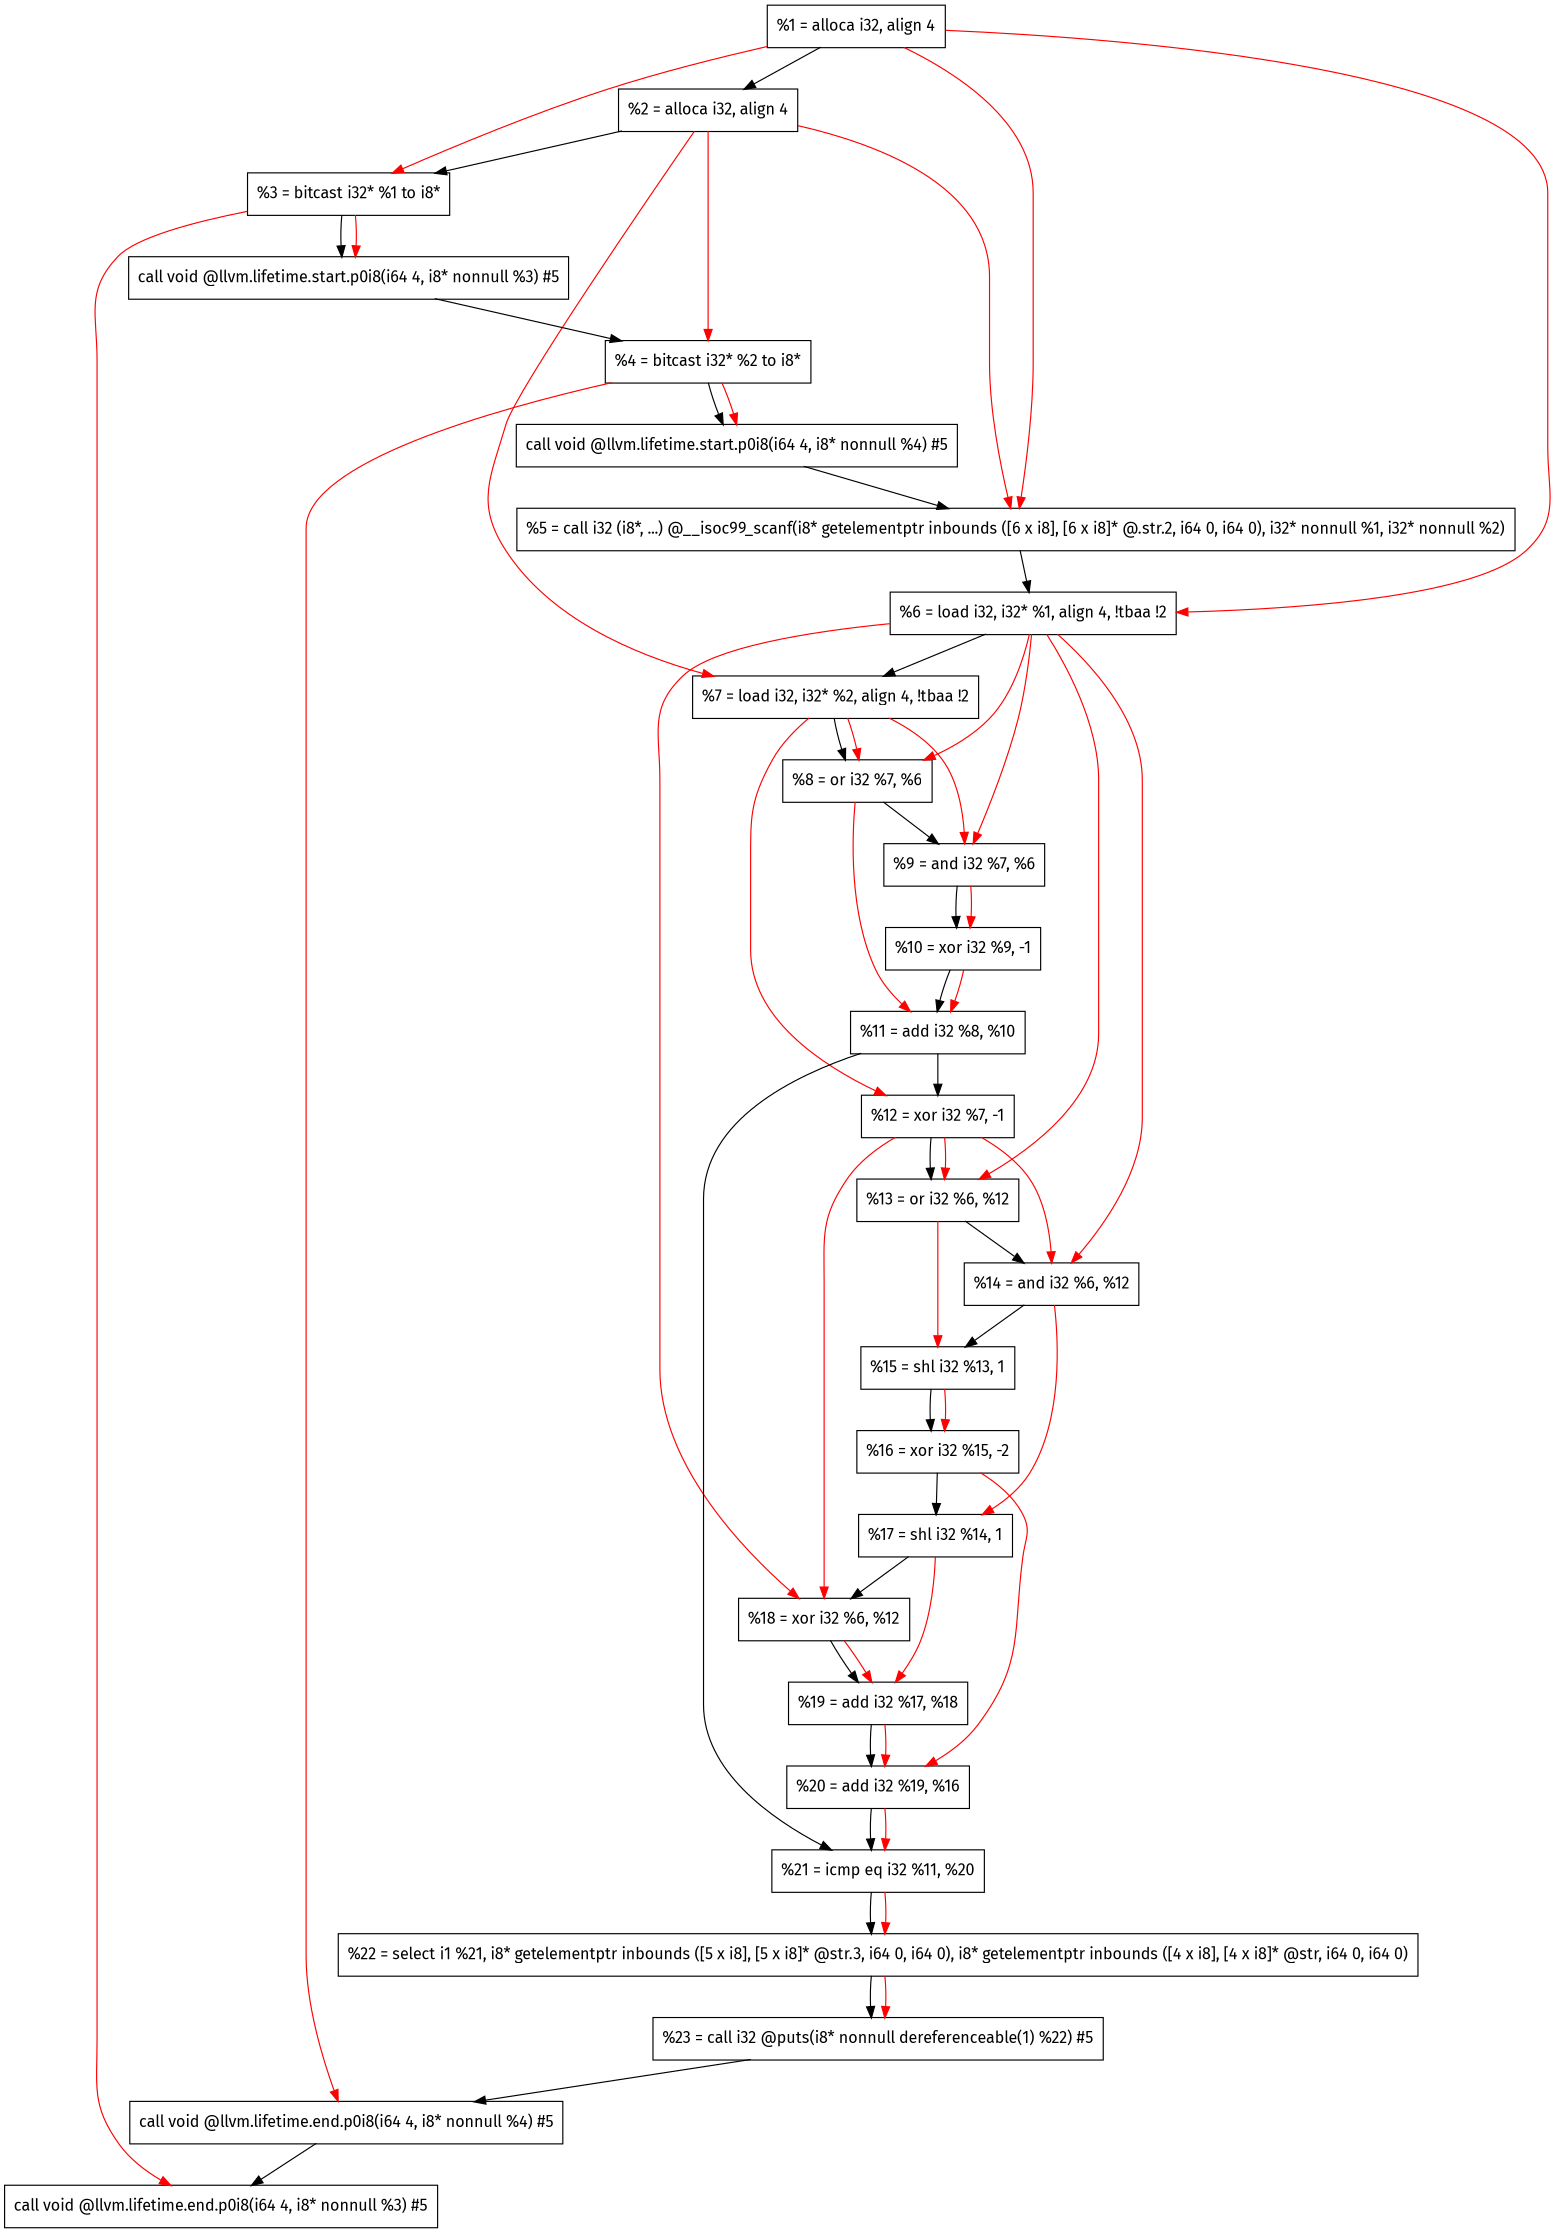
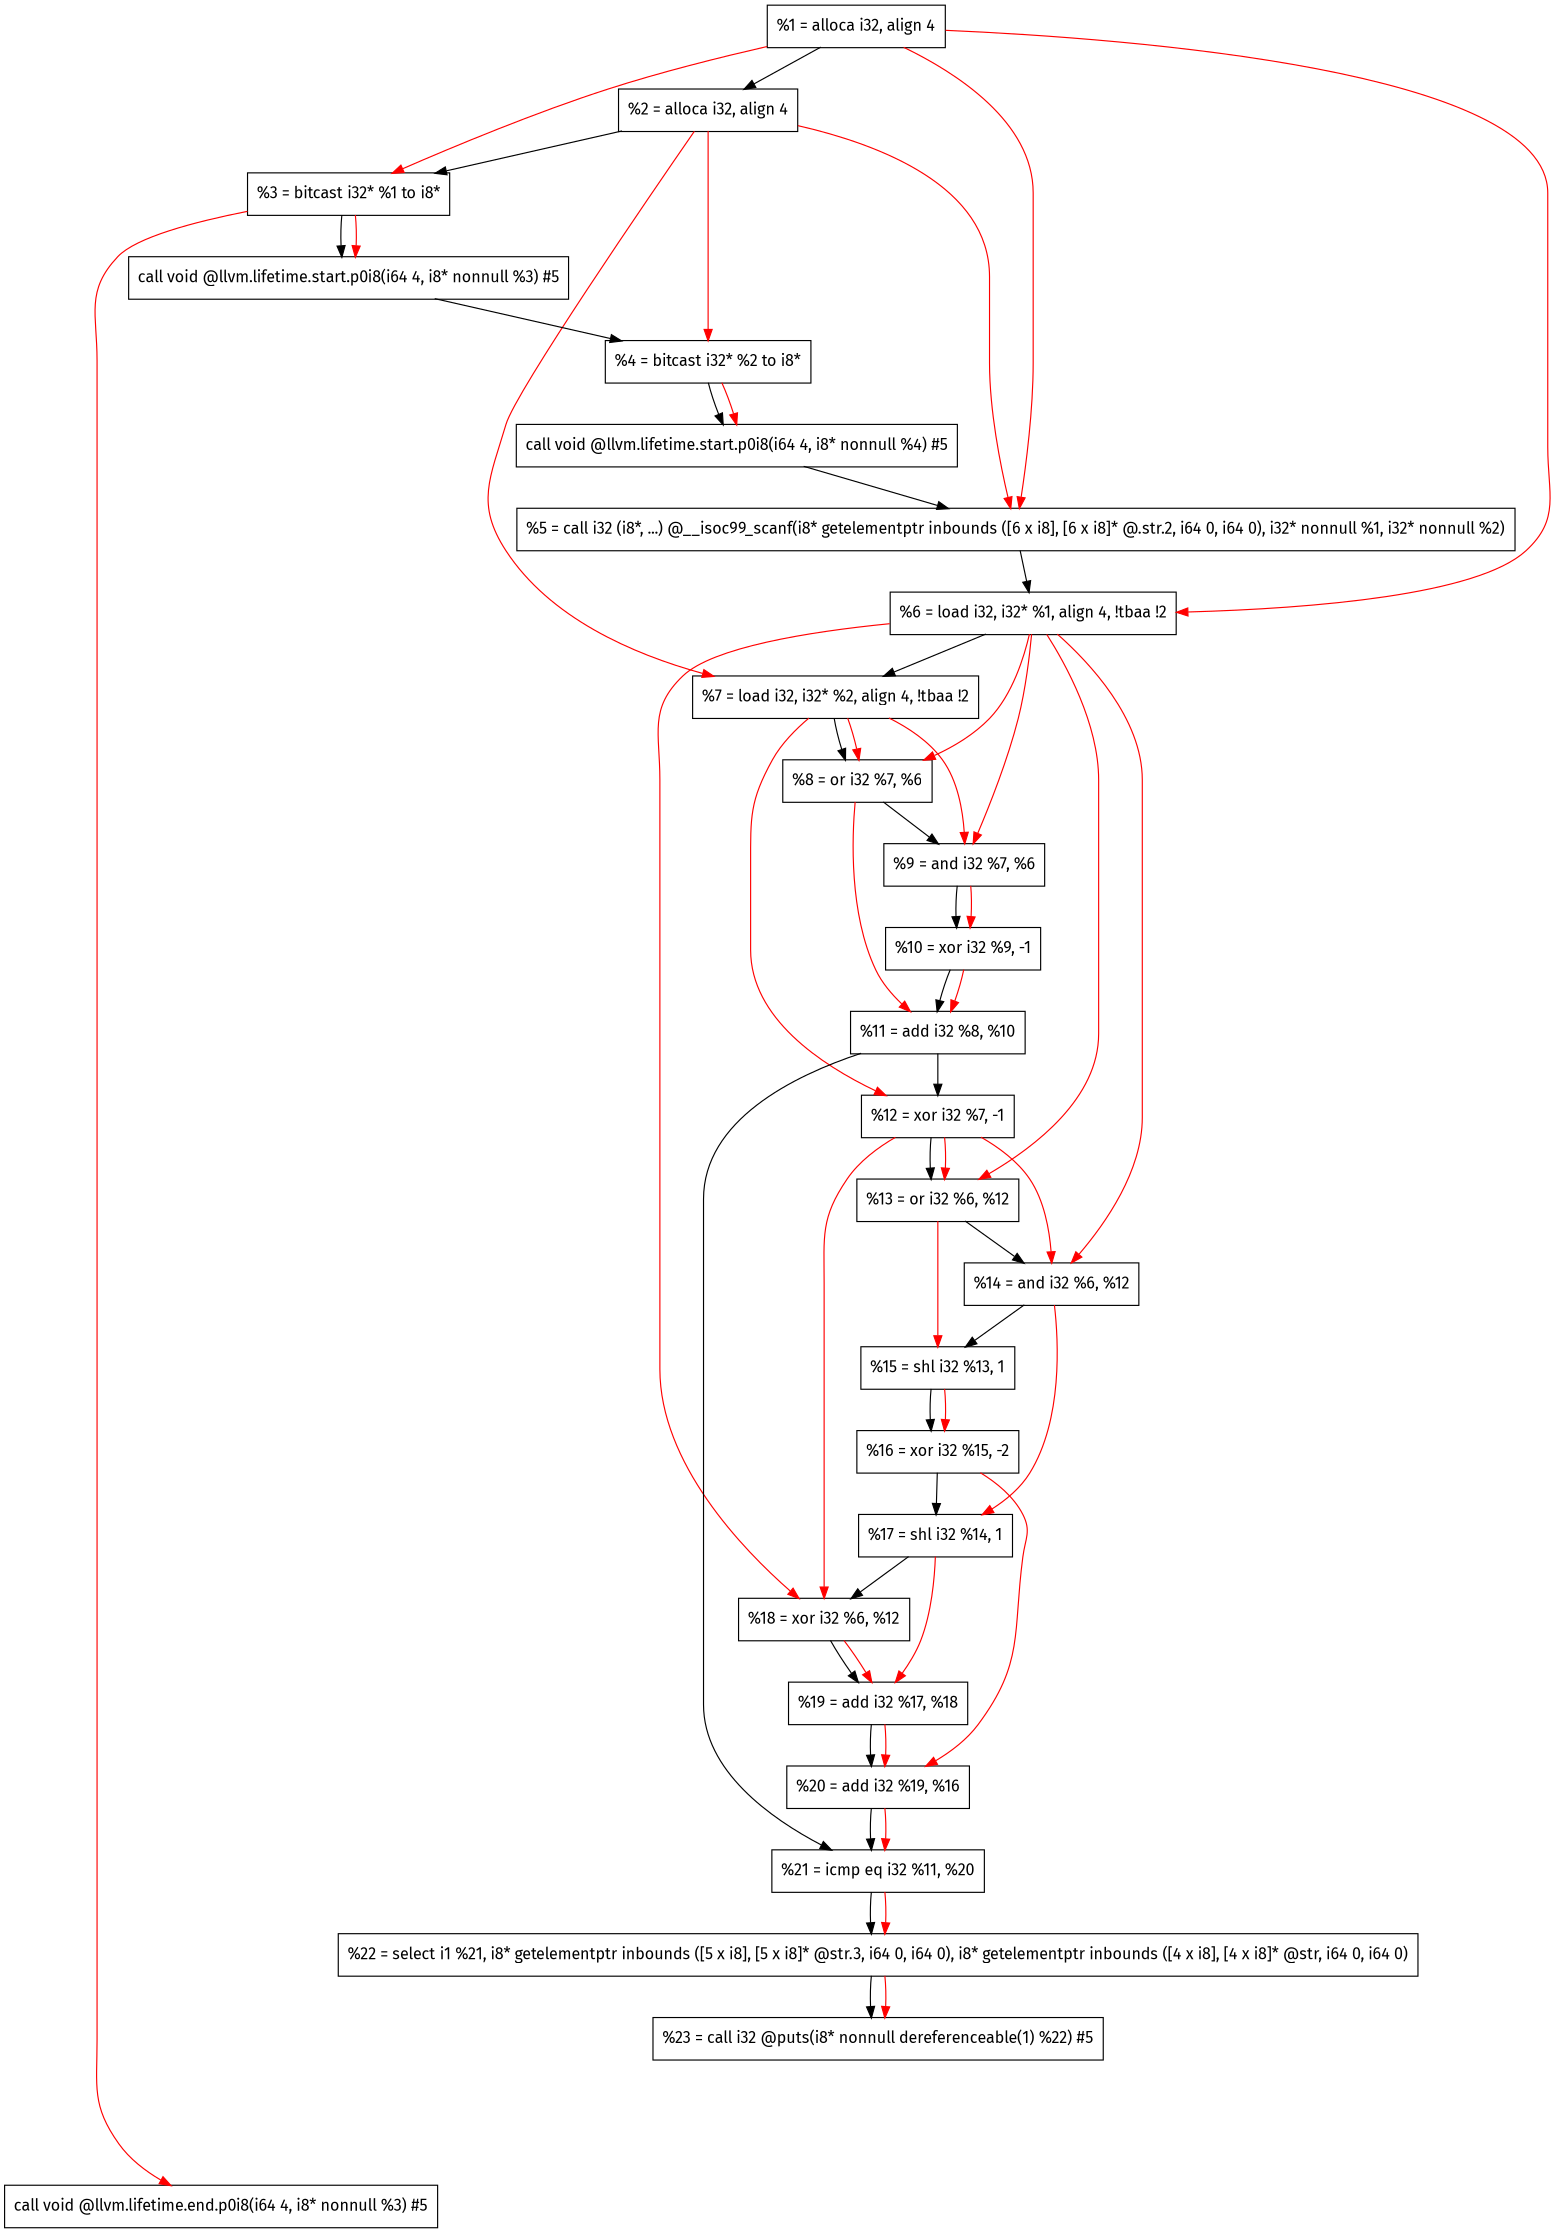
(346, 2123) -> none
